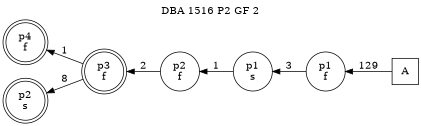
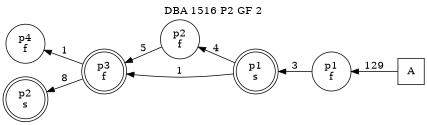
(25, 42) -> (25, 44)
(144, 66) -> (144, 48)
(216, 66) -> (216, 48)
(253, 71) -> (256, 71)
none -> (184, 77)
